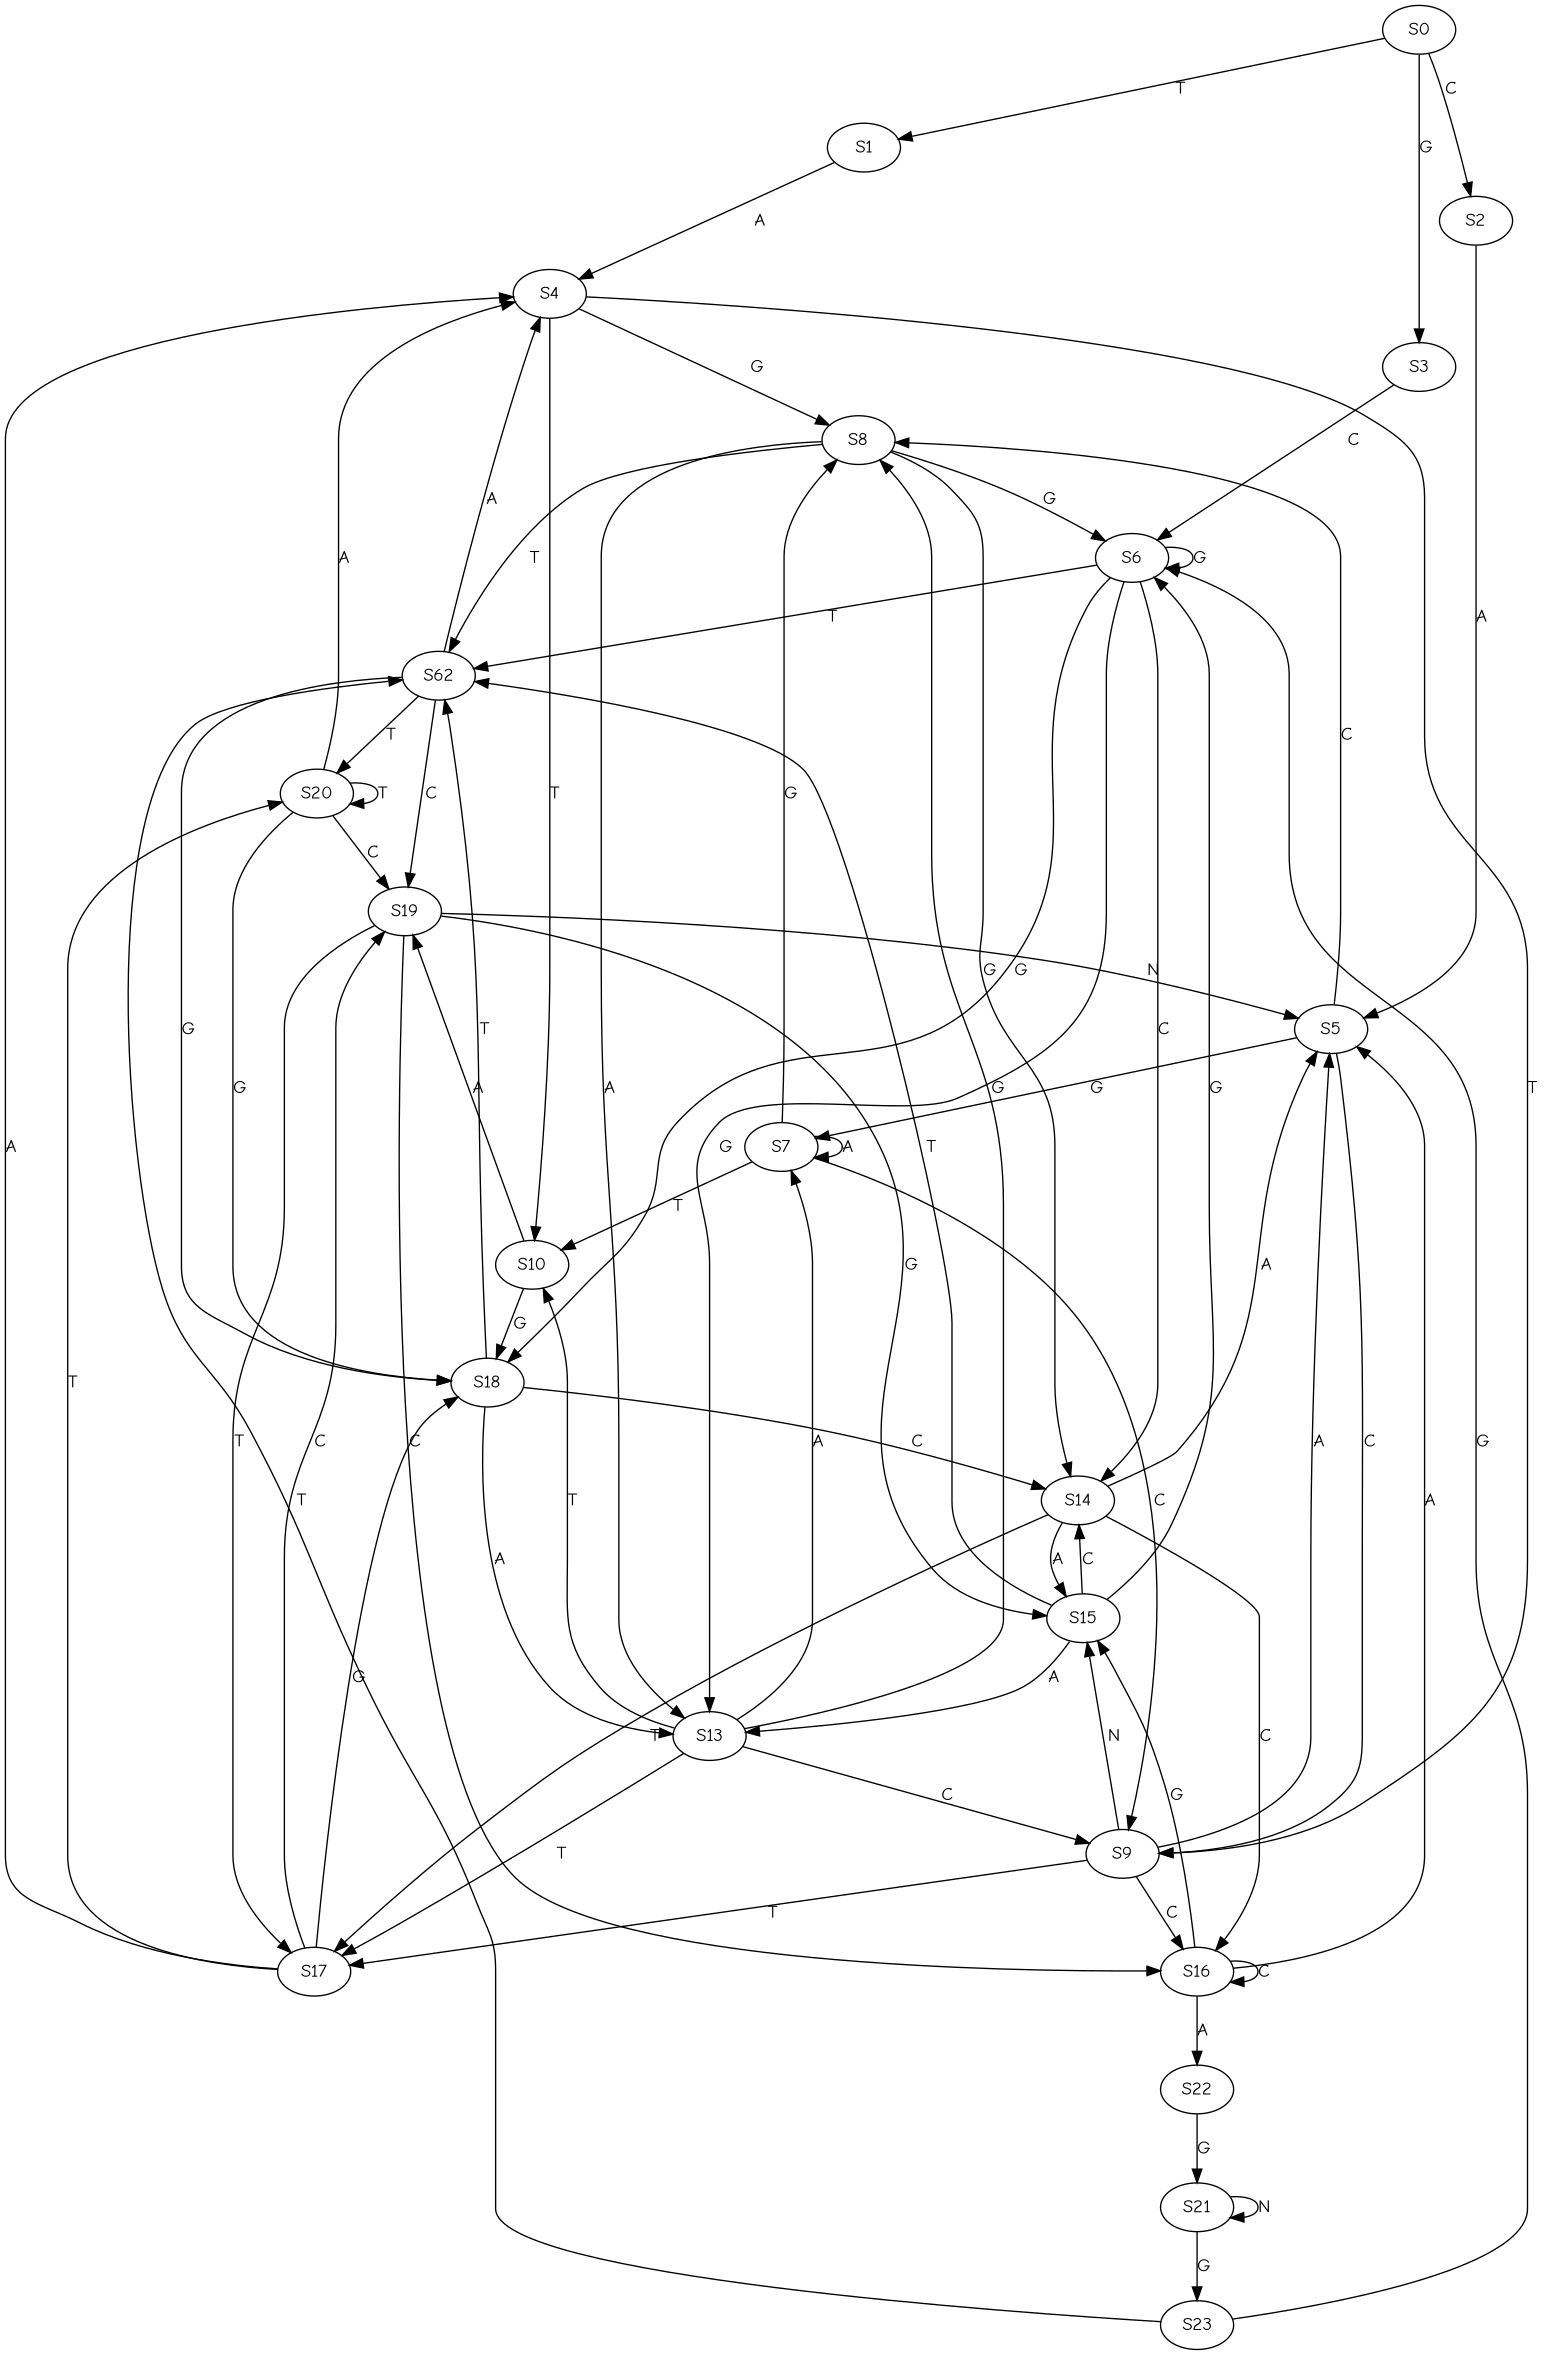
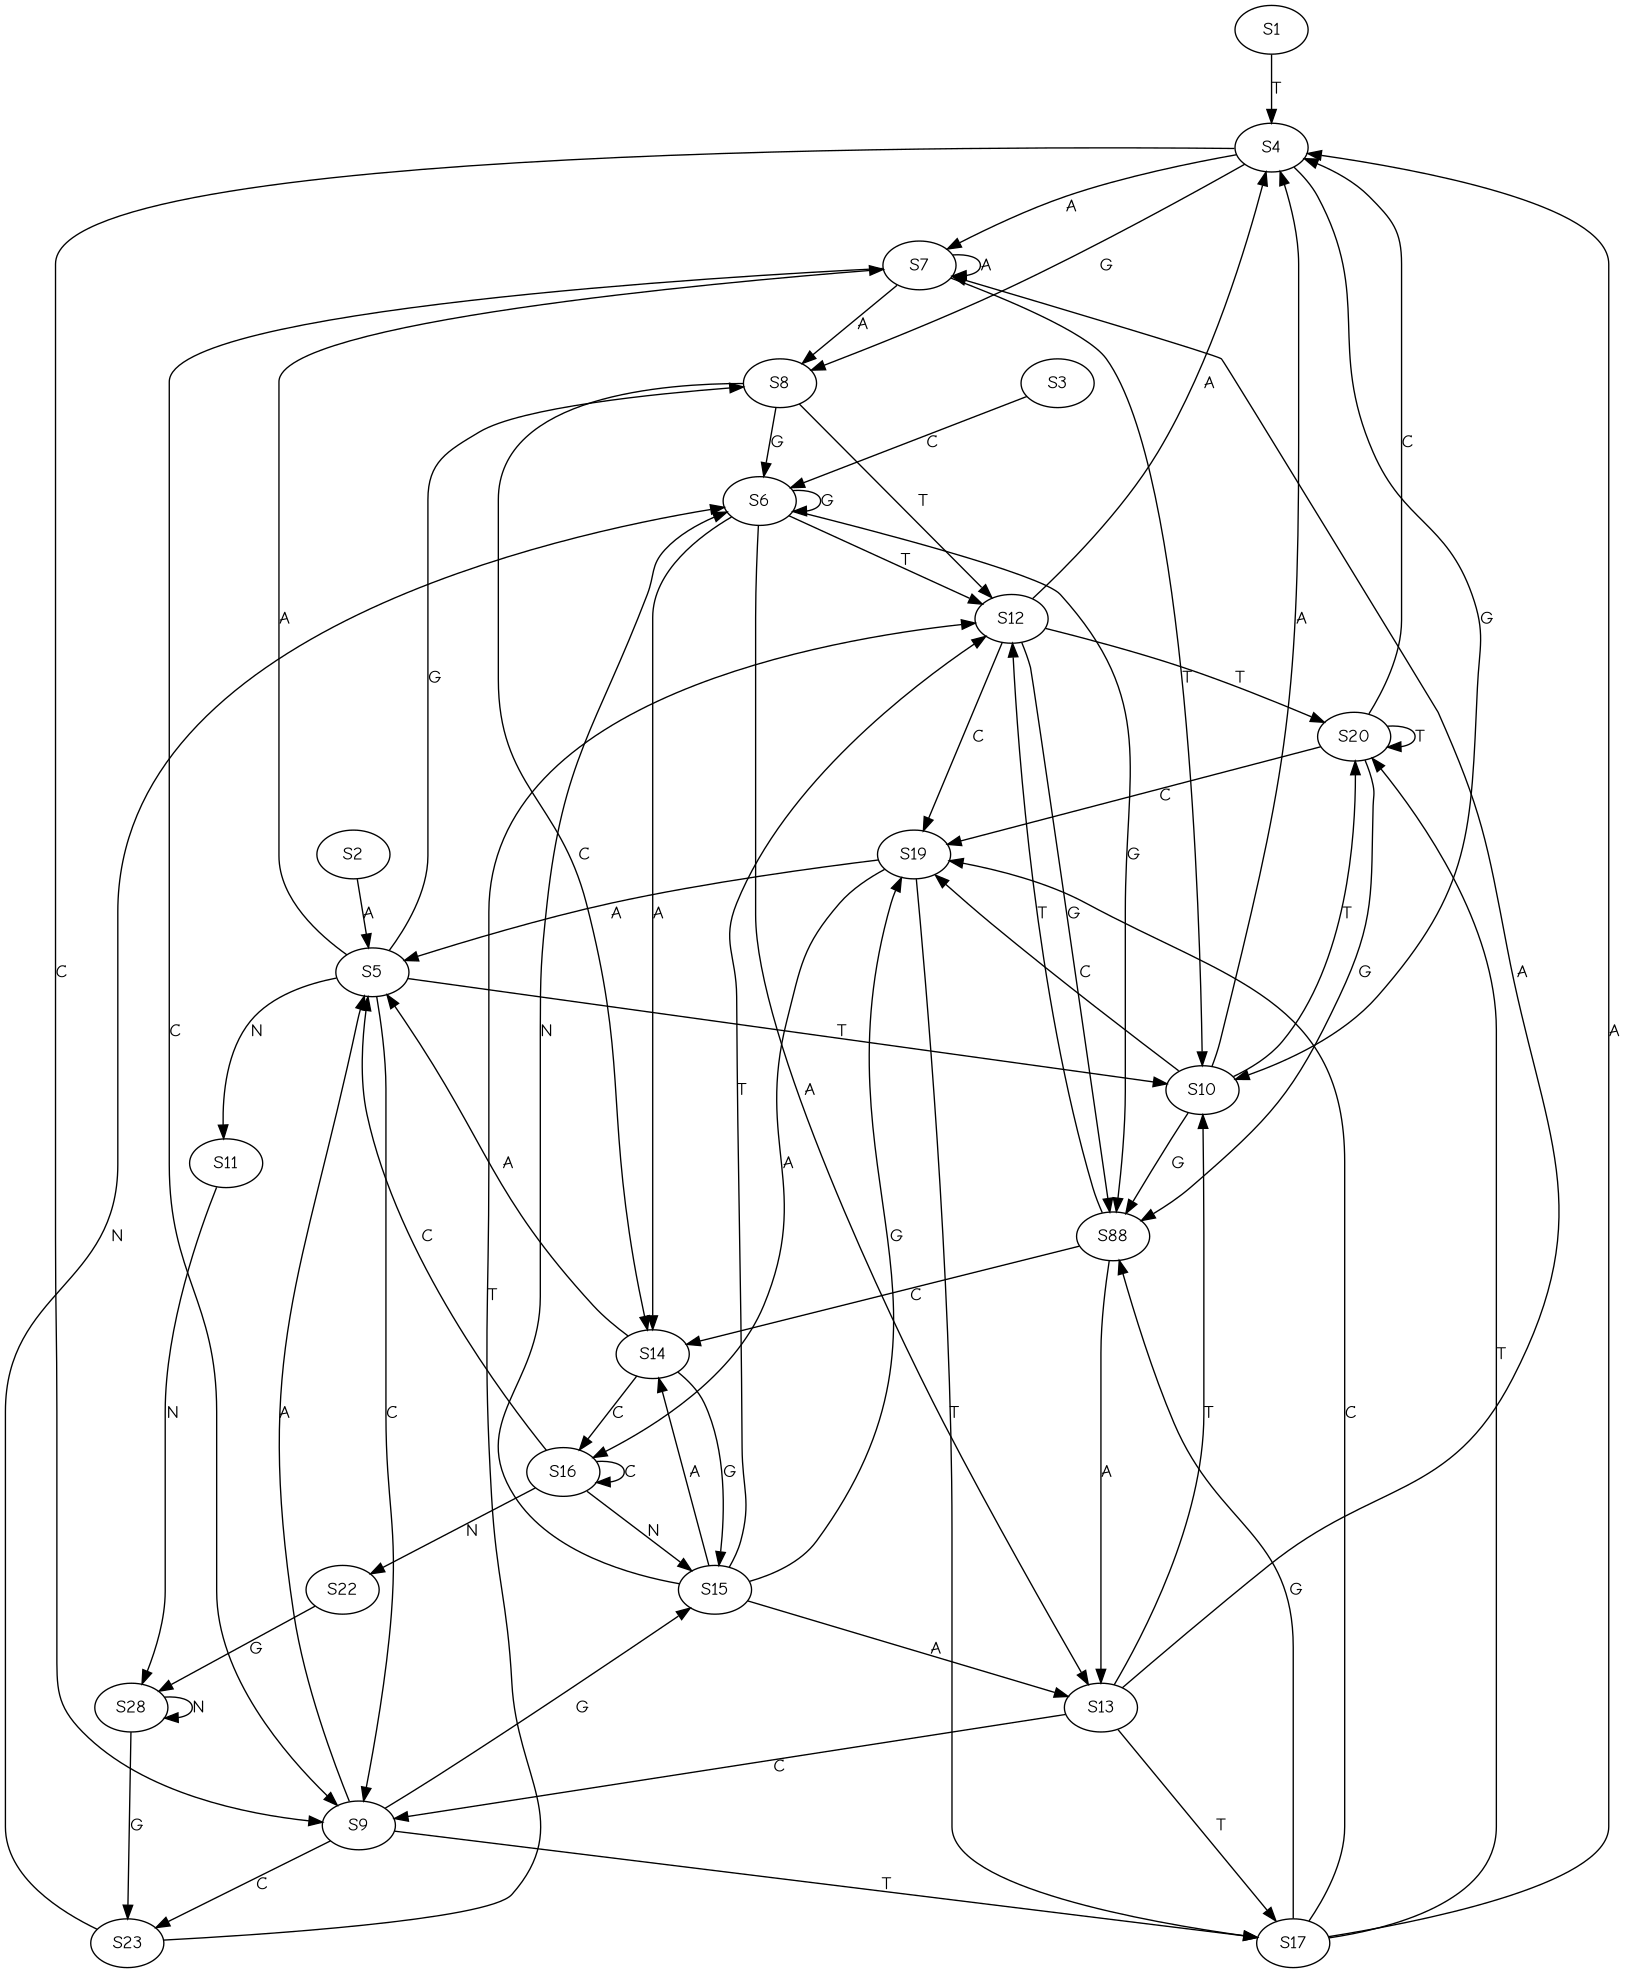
(1419, 30) -> none
none -> (1094, 187)
(760, 221) -> (1277, 89)
(345, 558) -> (1408, 442)
none -> (1294, 629)
(439, 676) -> (1012, 619)
(1347, 735) -> (435, 678)
(555, 794) -> (1487, 619)
(791, 794) -> (863, 324)
none -> (1332, 944)
(990, 970) -> (584, 854)
(1154, 970) -> (617, 913)
(602, 1006) -> none
none -> (762, 1028)
(1164, 1029) -> (659, 913)
(479, 1088) -> (1085, 972)
(1097, 1088) -> (285, 619)
(1216, 1088) -> (547, 1031)
(1533, 1088) -> (62, 972)
(726, 1147) -> (810, 1090)
none -> (226, 1163)
(885, 1164) -> (889, 1262)
(1002, 1180) -> none
(488, 1383) -> (1113, 1236)
(415, 1442) -> (789, 1163)
(1483, 1442) -> (118, 1236)
(1431, 1500) -> (427, 1236)
(1058, 1559) -> (730, 1472)
(1088, 1559) -> (695, 1472)
(677, 1697) -> none
(1114, 1736) -> (582, 1708)
(1177, 1795) -> (654, 1531)
(1156, 1907) -> (249, 1881)
(1203, 2031) -> (473, 1531)
(1197, 2207) -> (131, 1708)
